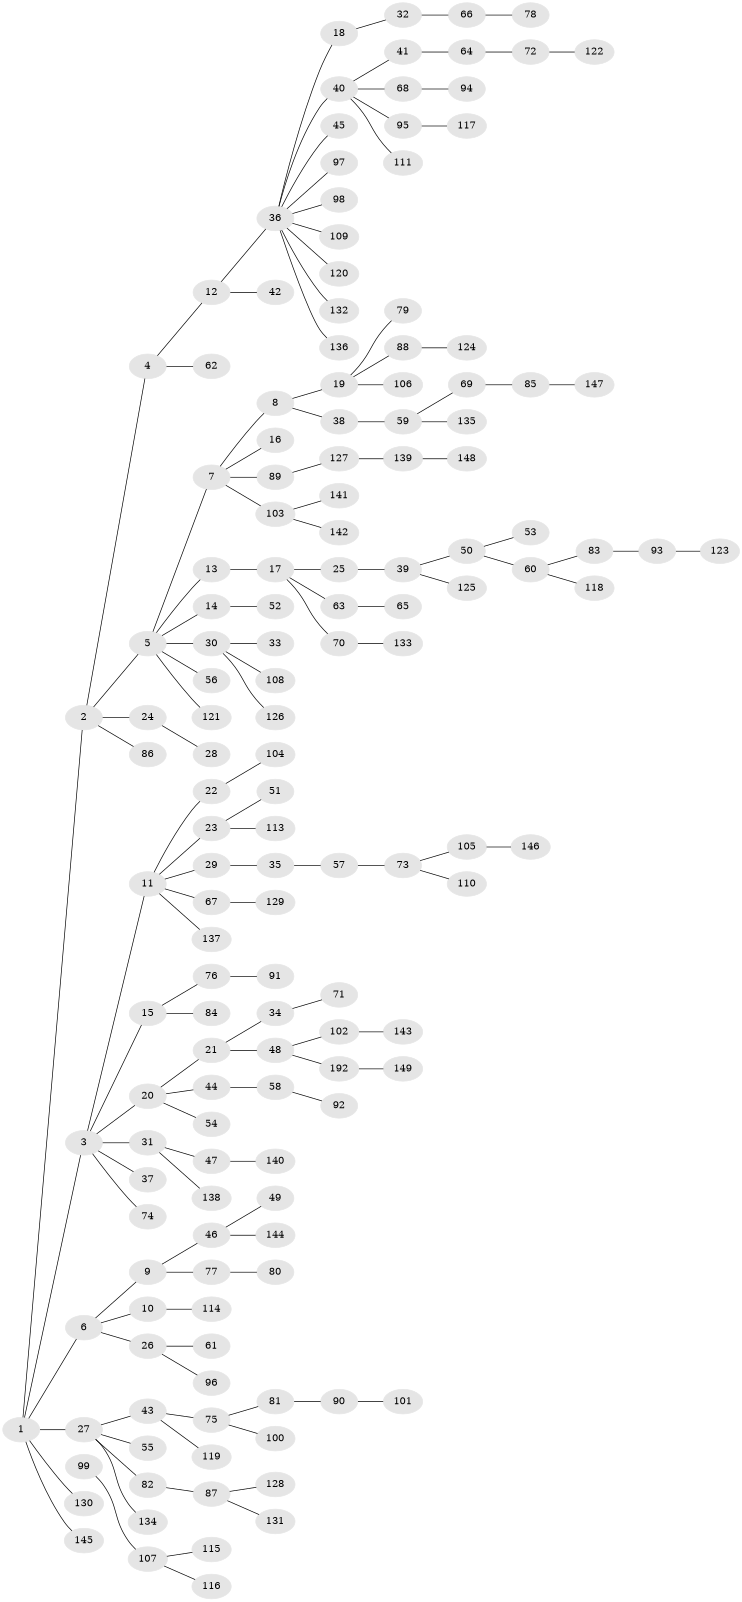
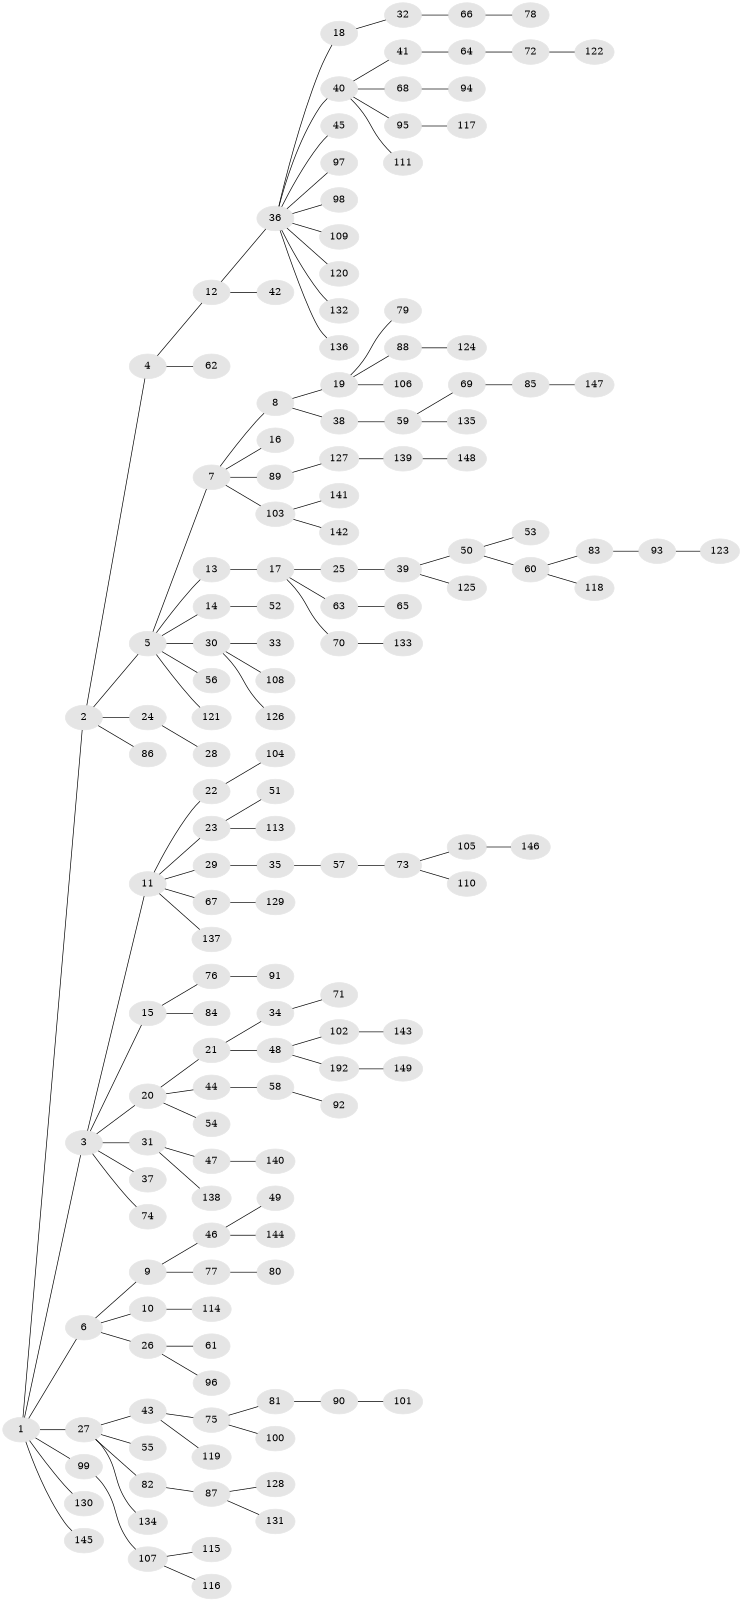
none -> (53, 1448)
